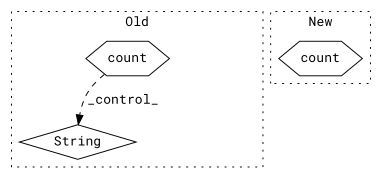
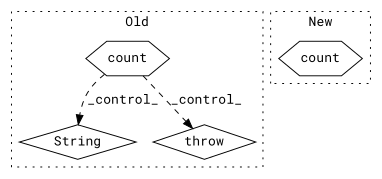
none -> (204, 142)
